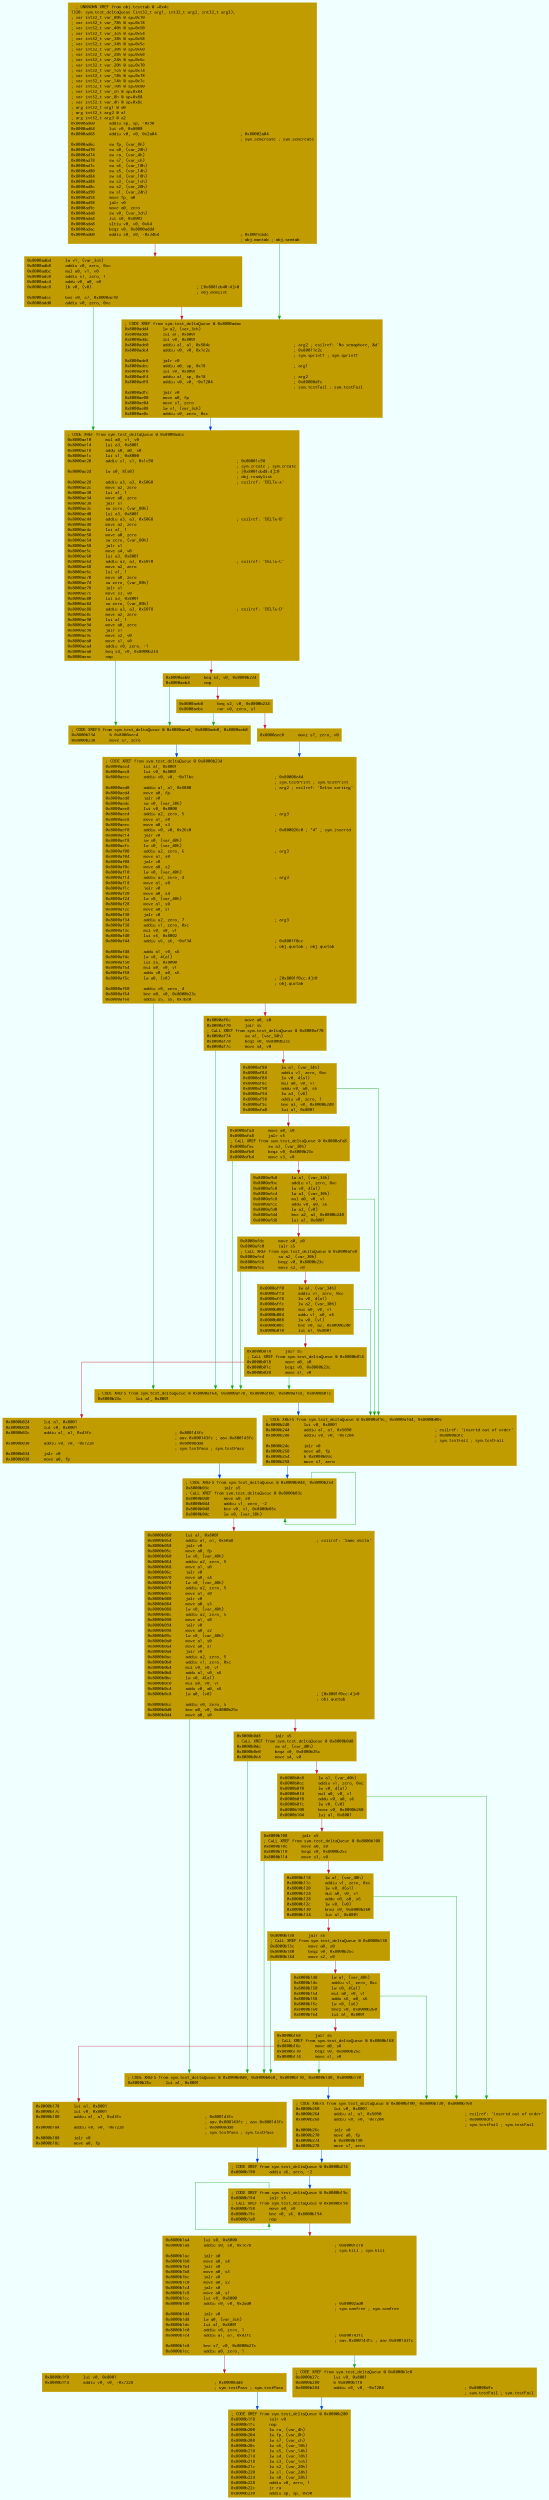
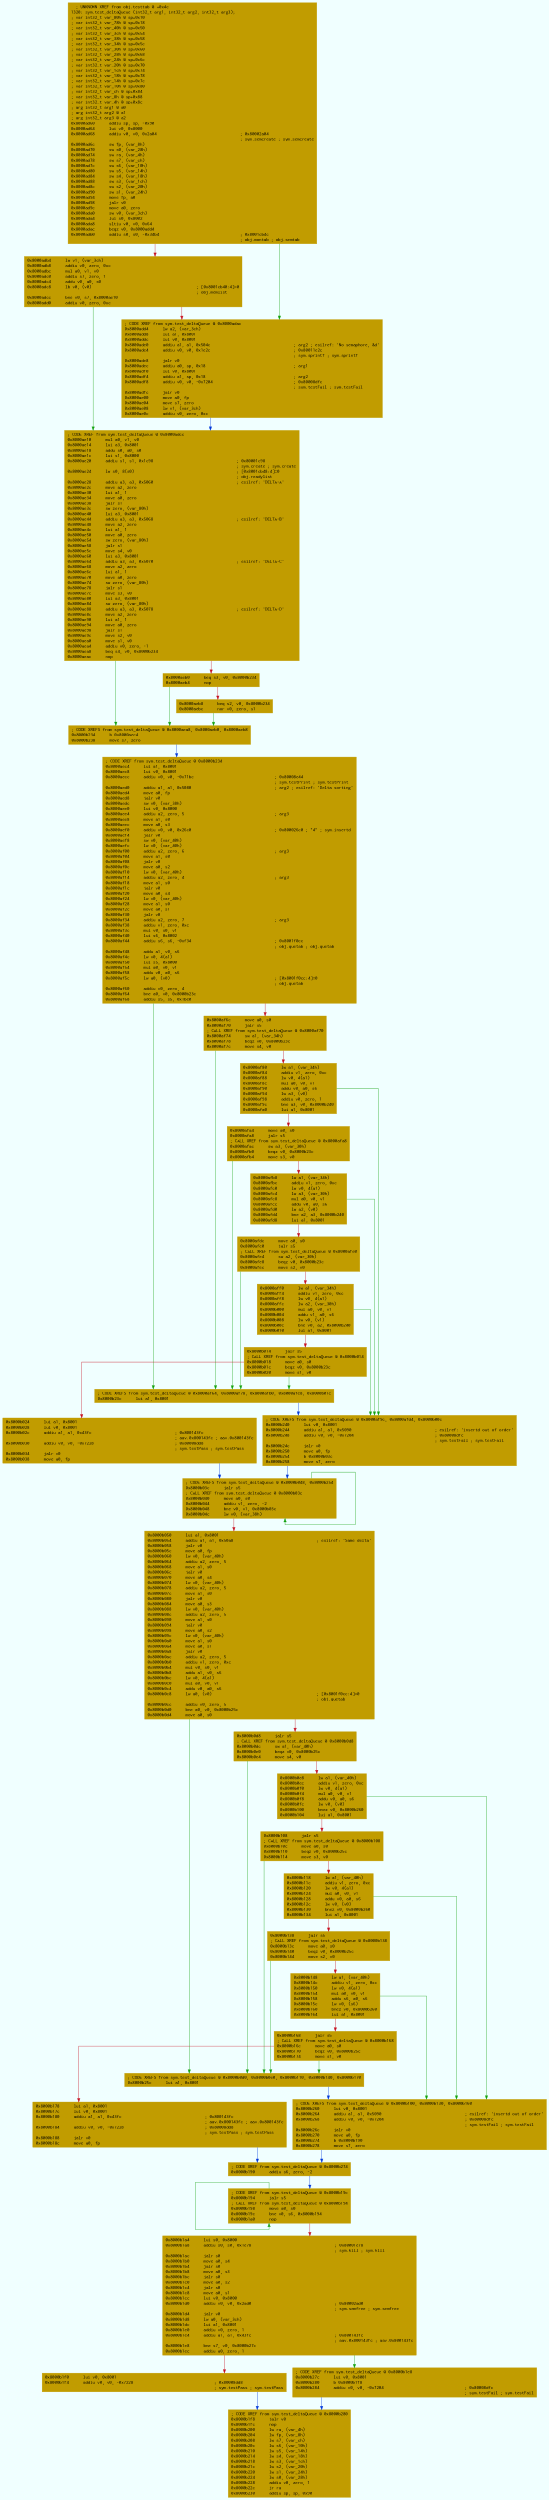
(299, 735) -> none
